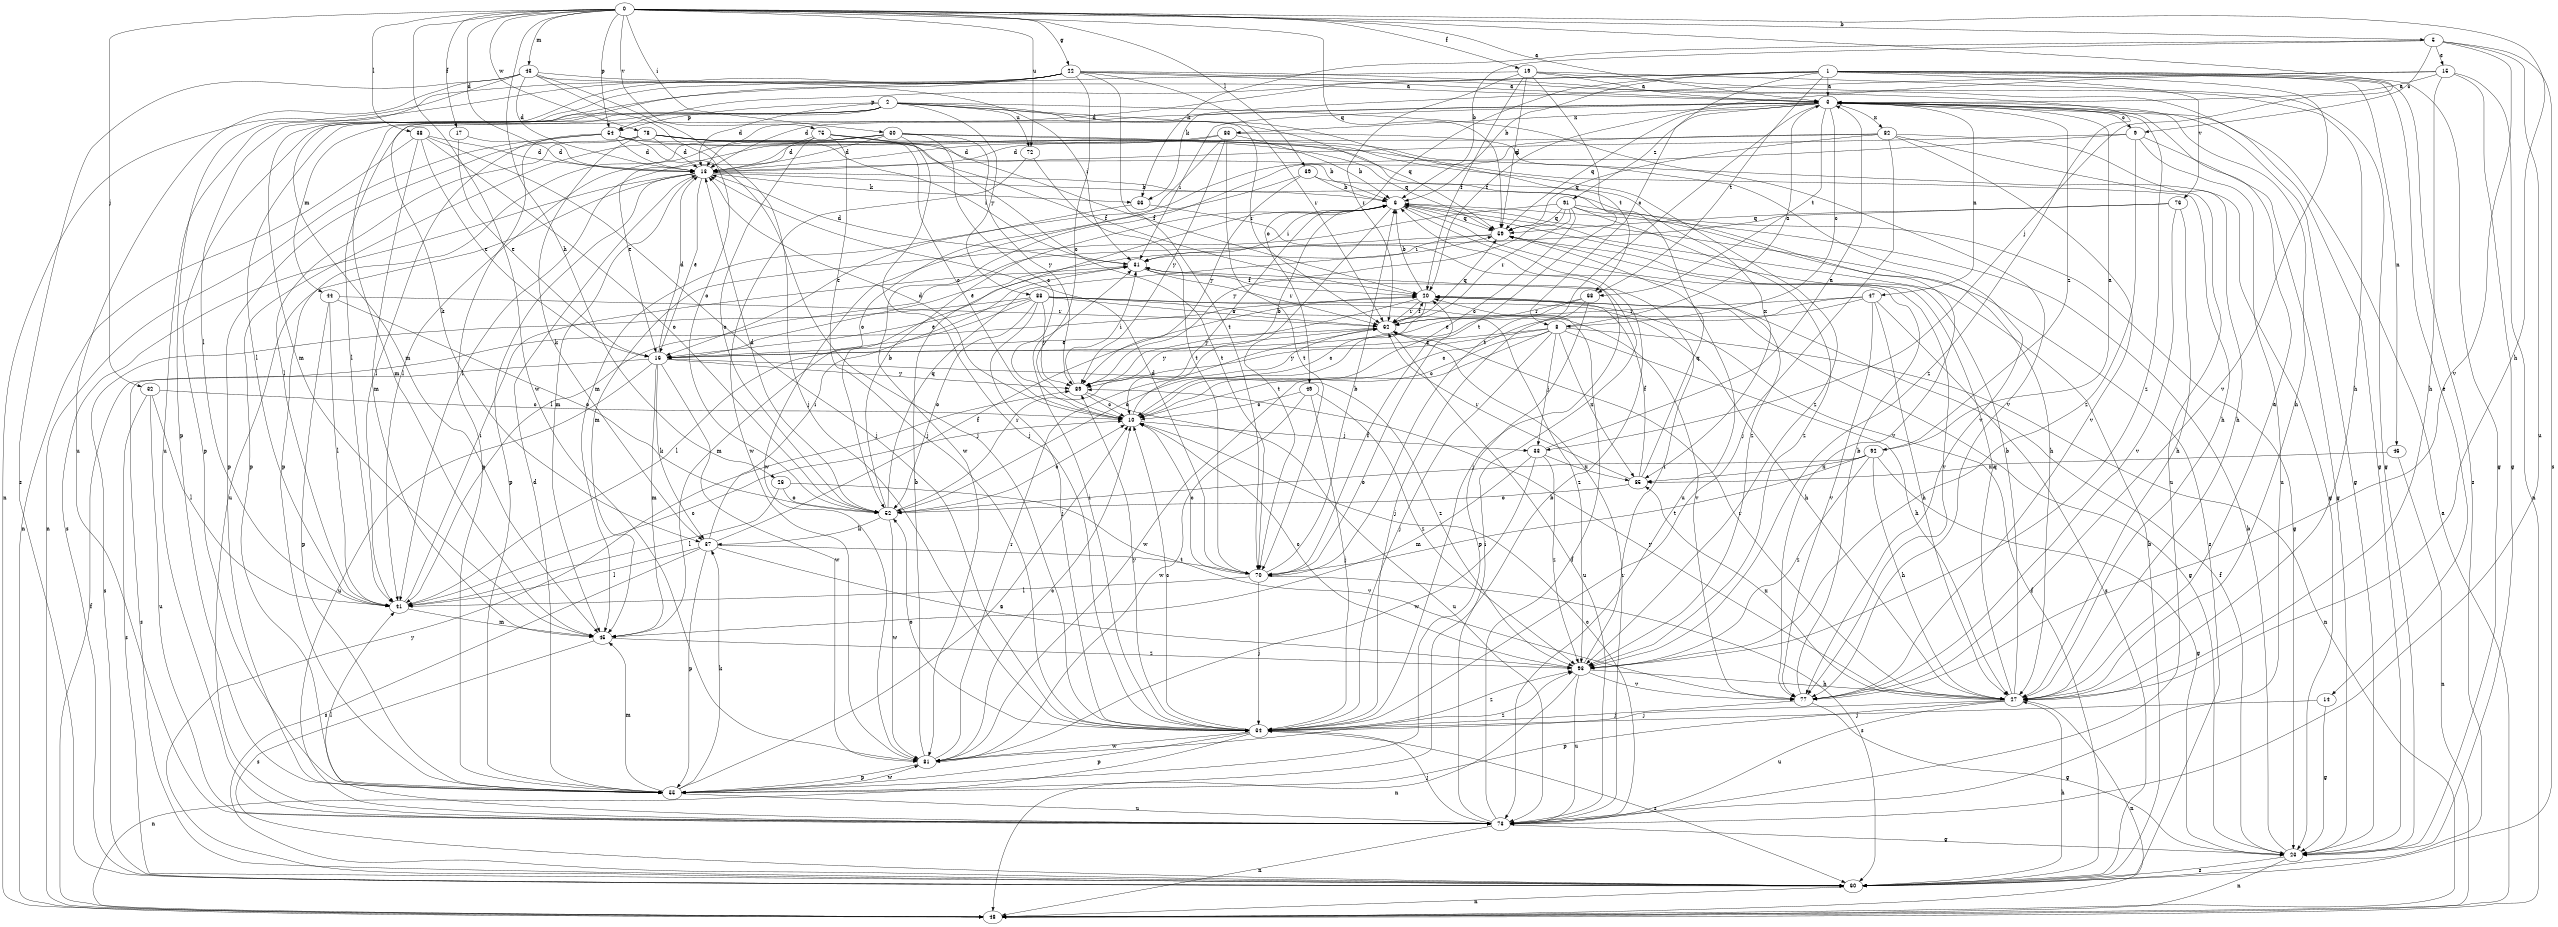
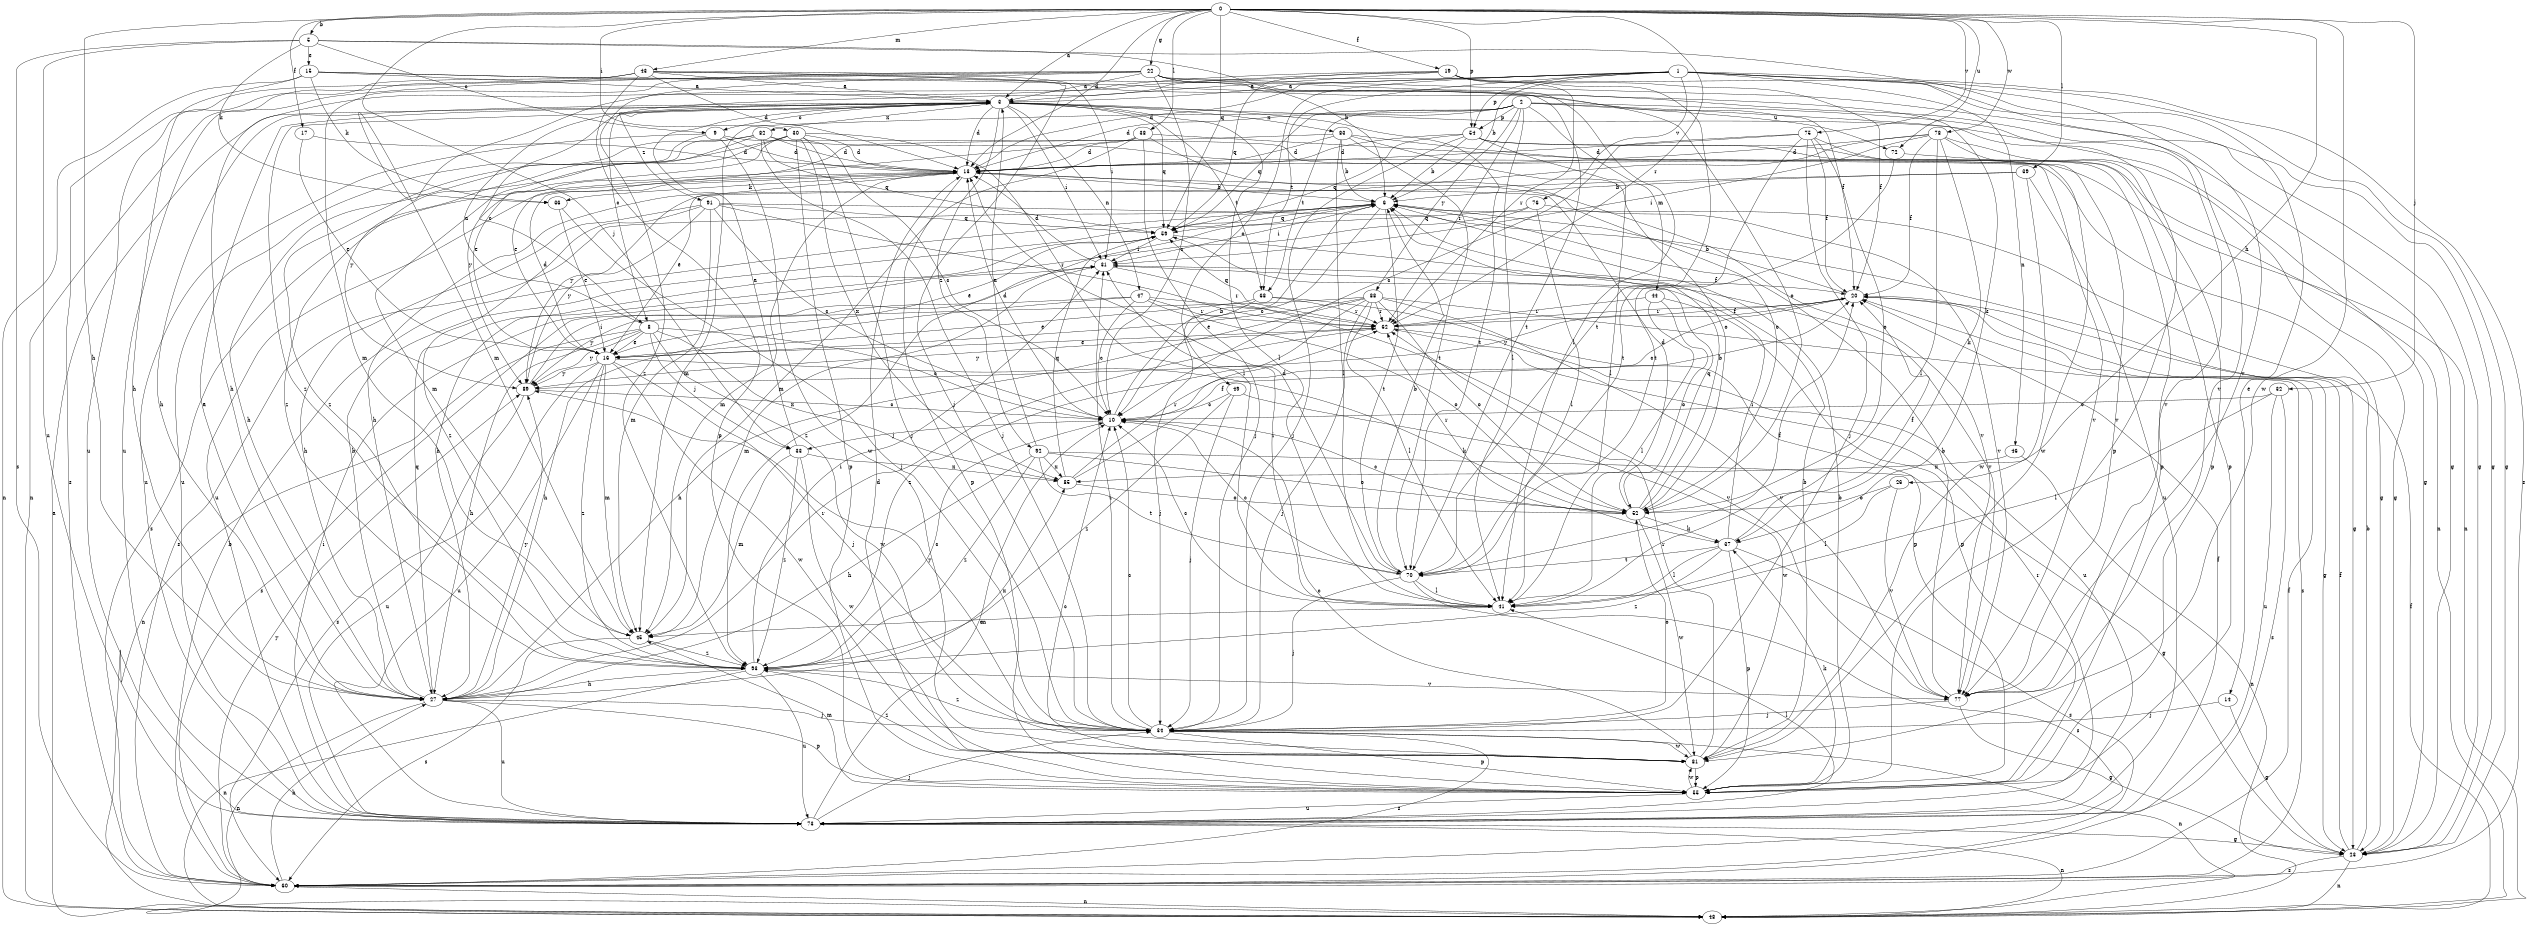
(1262, 138) -> (1672, 46)
(1394, 539) -> (882, 585)
